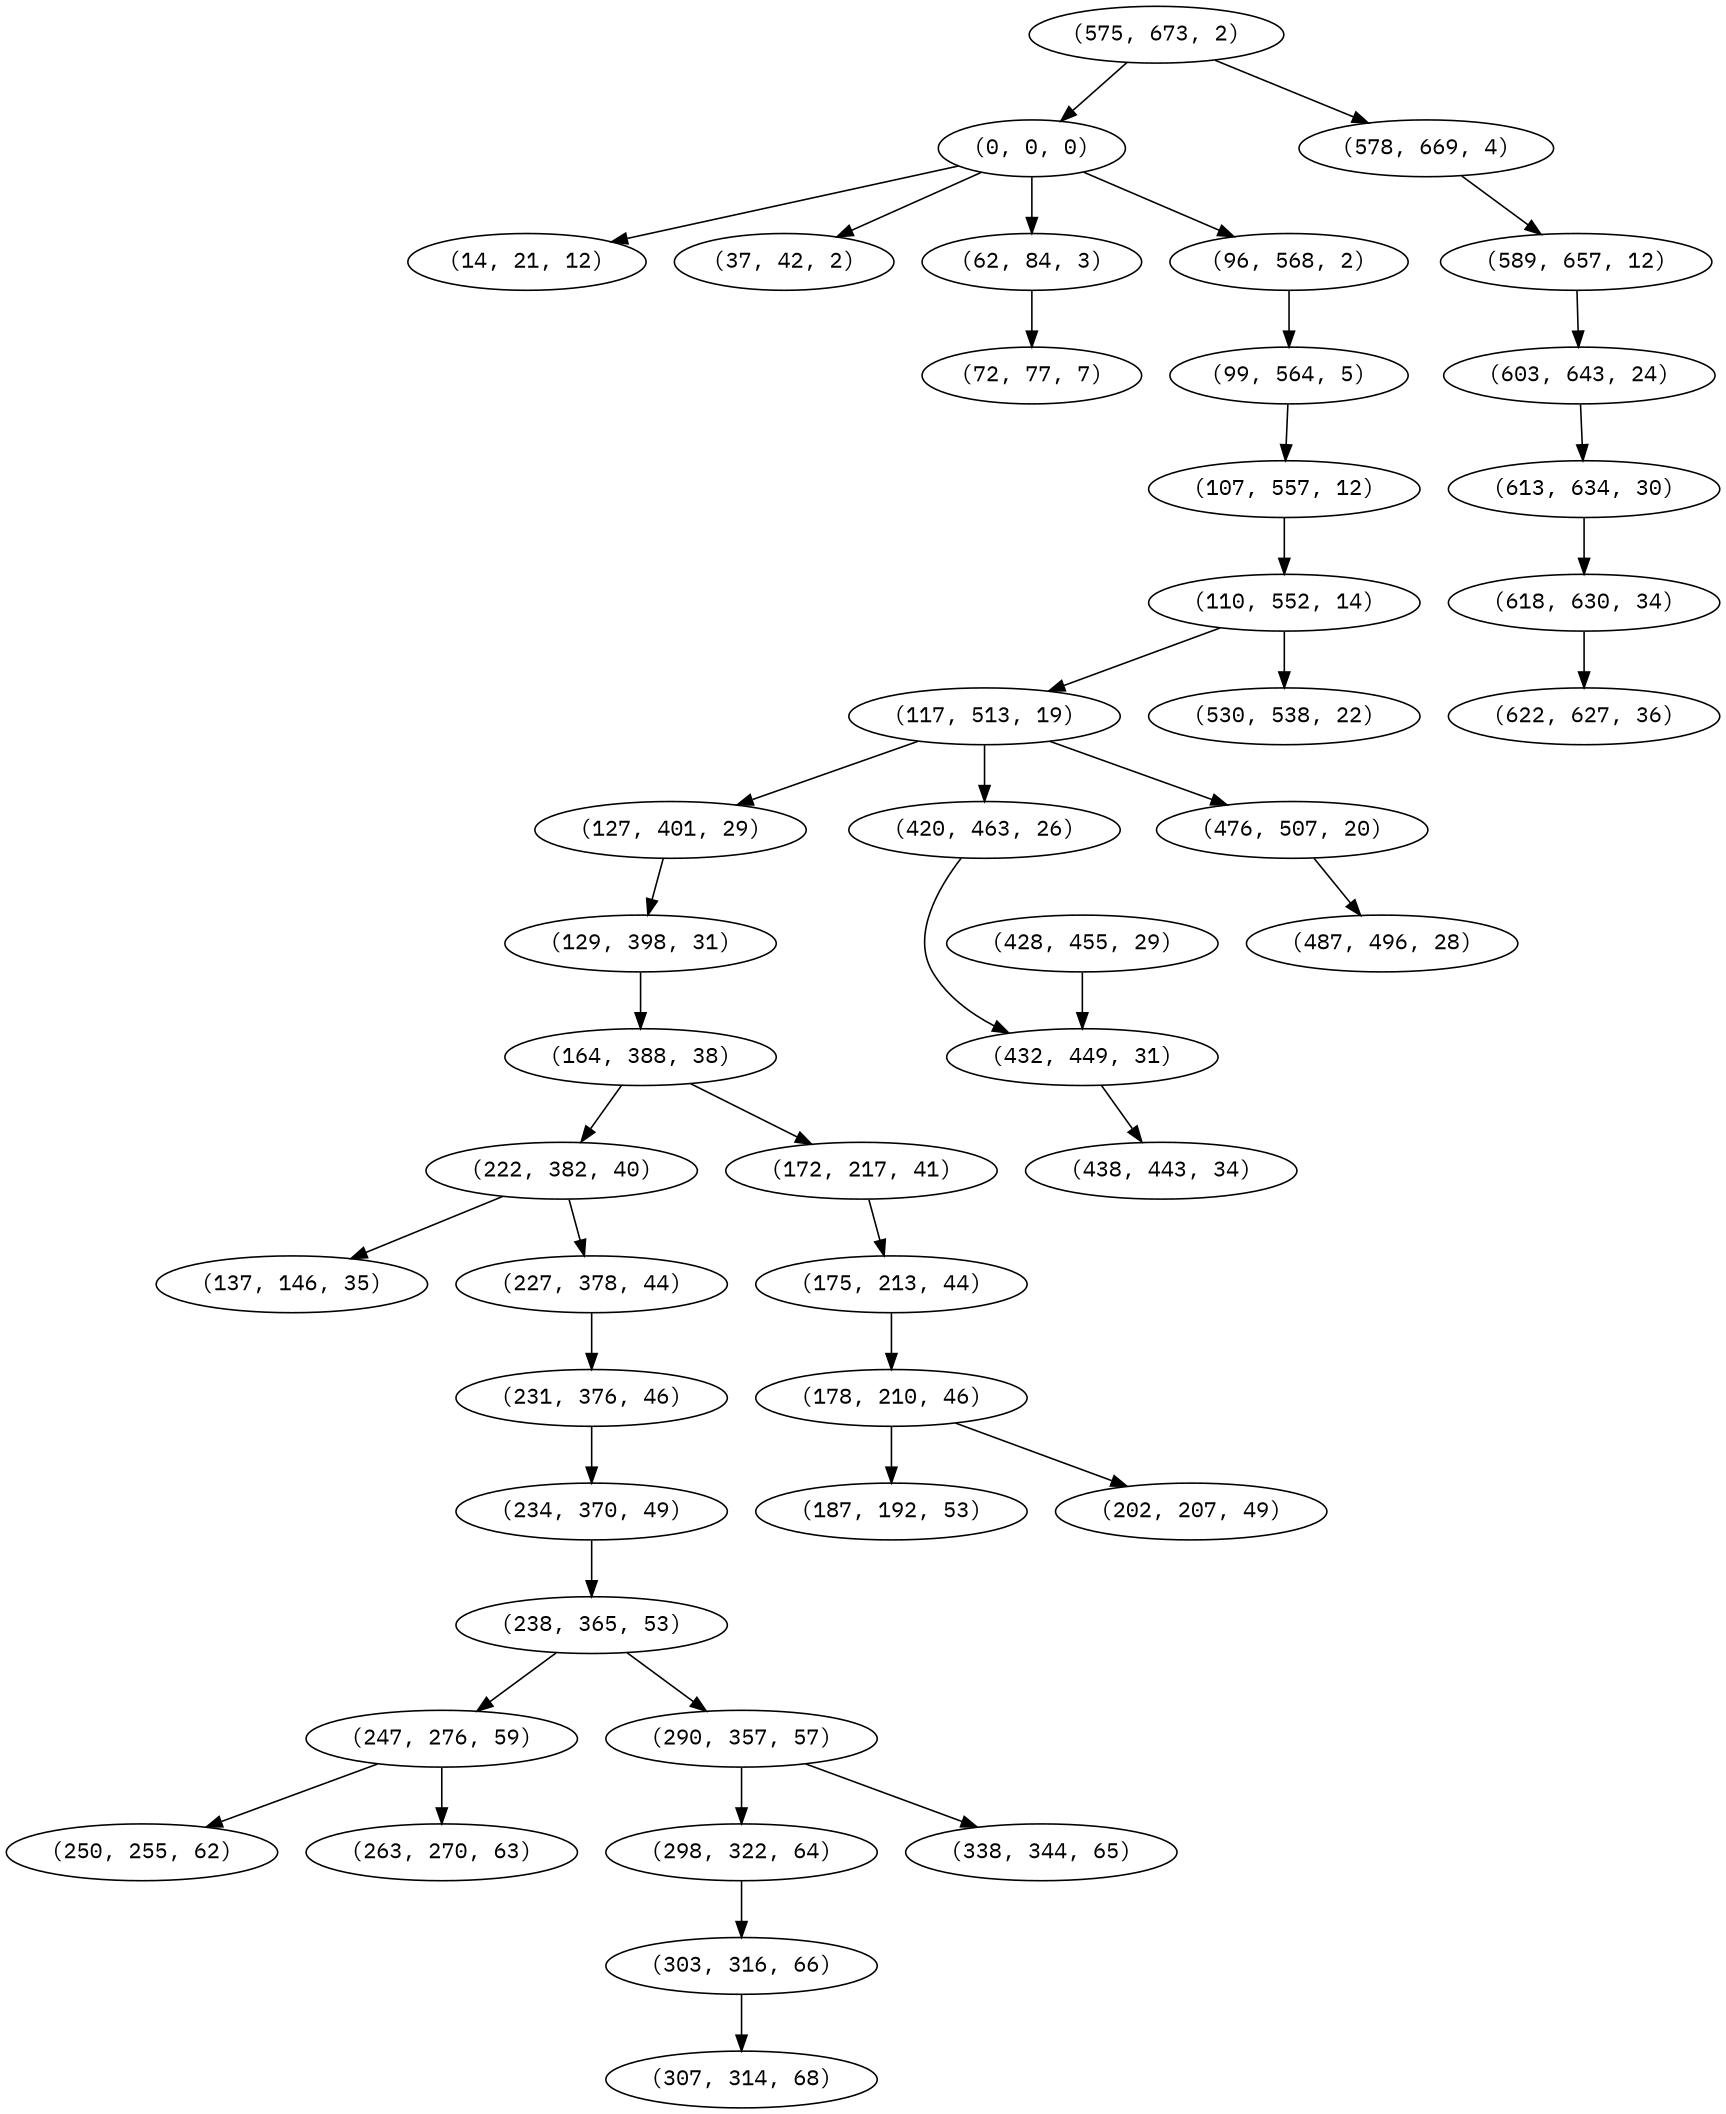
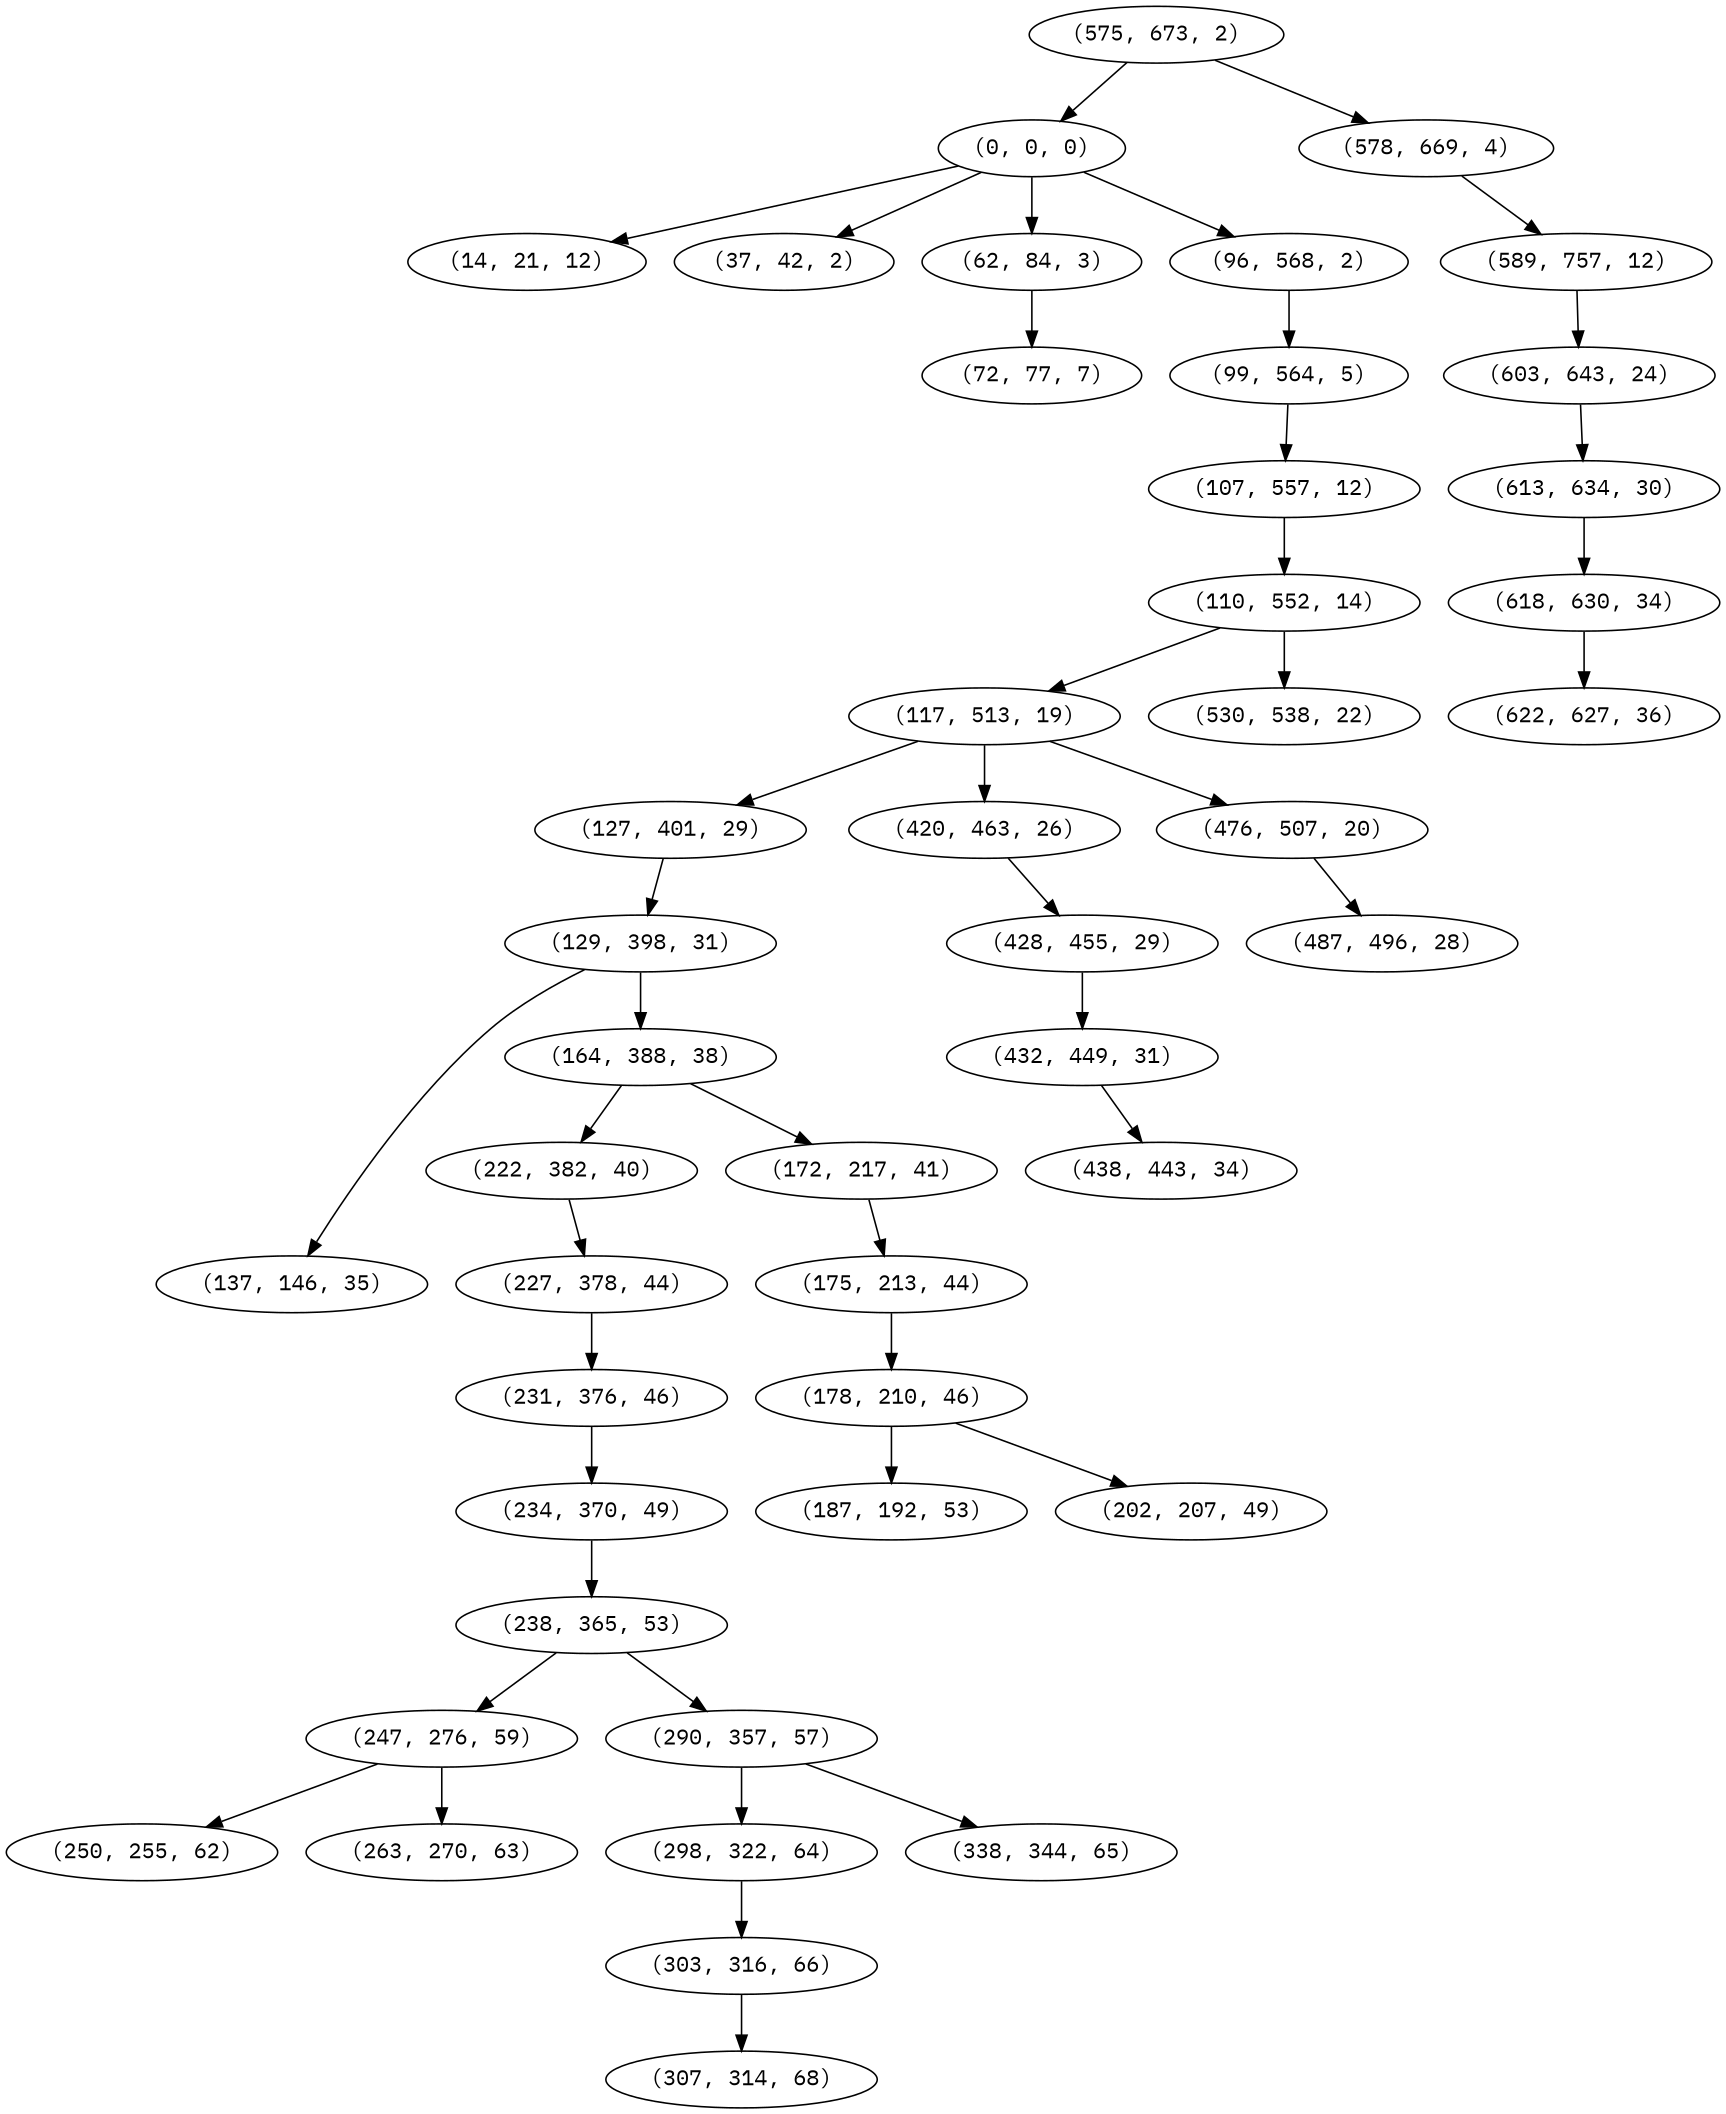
(1576, 262) -> (1576, 262)
(926, 953) -> (1028, 881)
(434, 1225) -> (432, 1087)
